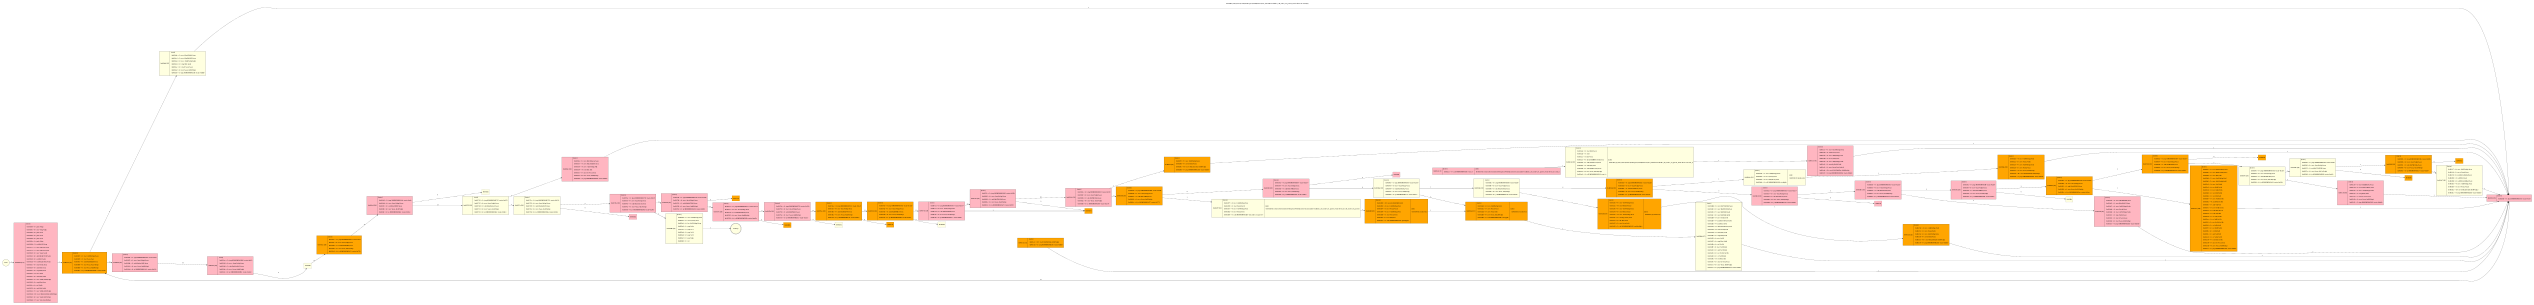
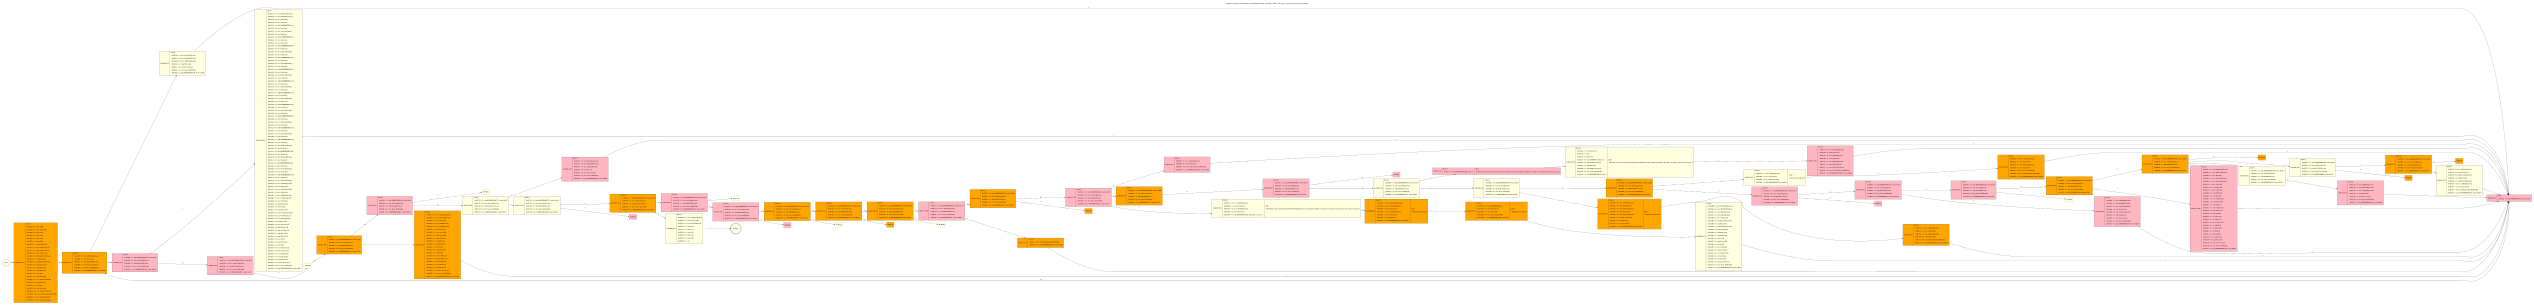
none -> (278, 140)
(1187, 165) -> (1187, 165)
(2287, 172) -> (2238, 162)
(736, 198) -> (736, 198)
(993, 199) -> (993, 199)
(1187, 200) -> (1161, 212)
(1442, 200) -> (1437, 177)
(633, 203) -> (633, 203)
(2214, 209) -> (2214, 209)
(787, 211) -> (787, 211)
(1024, 211) -> (995, 228)
(787, 225) -> (787, 225)
none -> (437, 245)
(36, 263) -> (36, 263)
